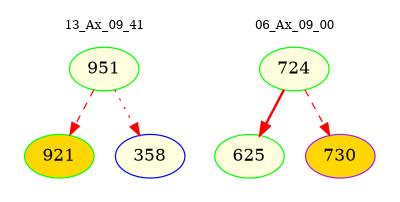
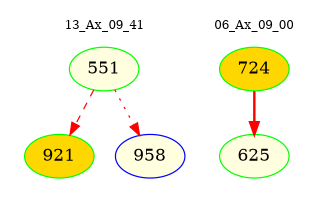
(104, 69) -> (104, 69)
(294, 69) -> (254, 69)
(150, 156) -> (150, 156)
(340, 156) -> none
